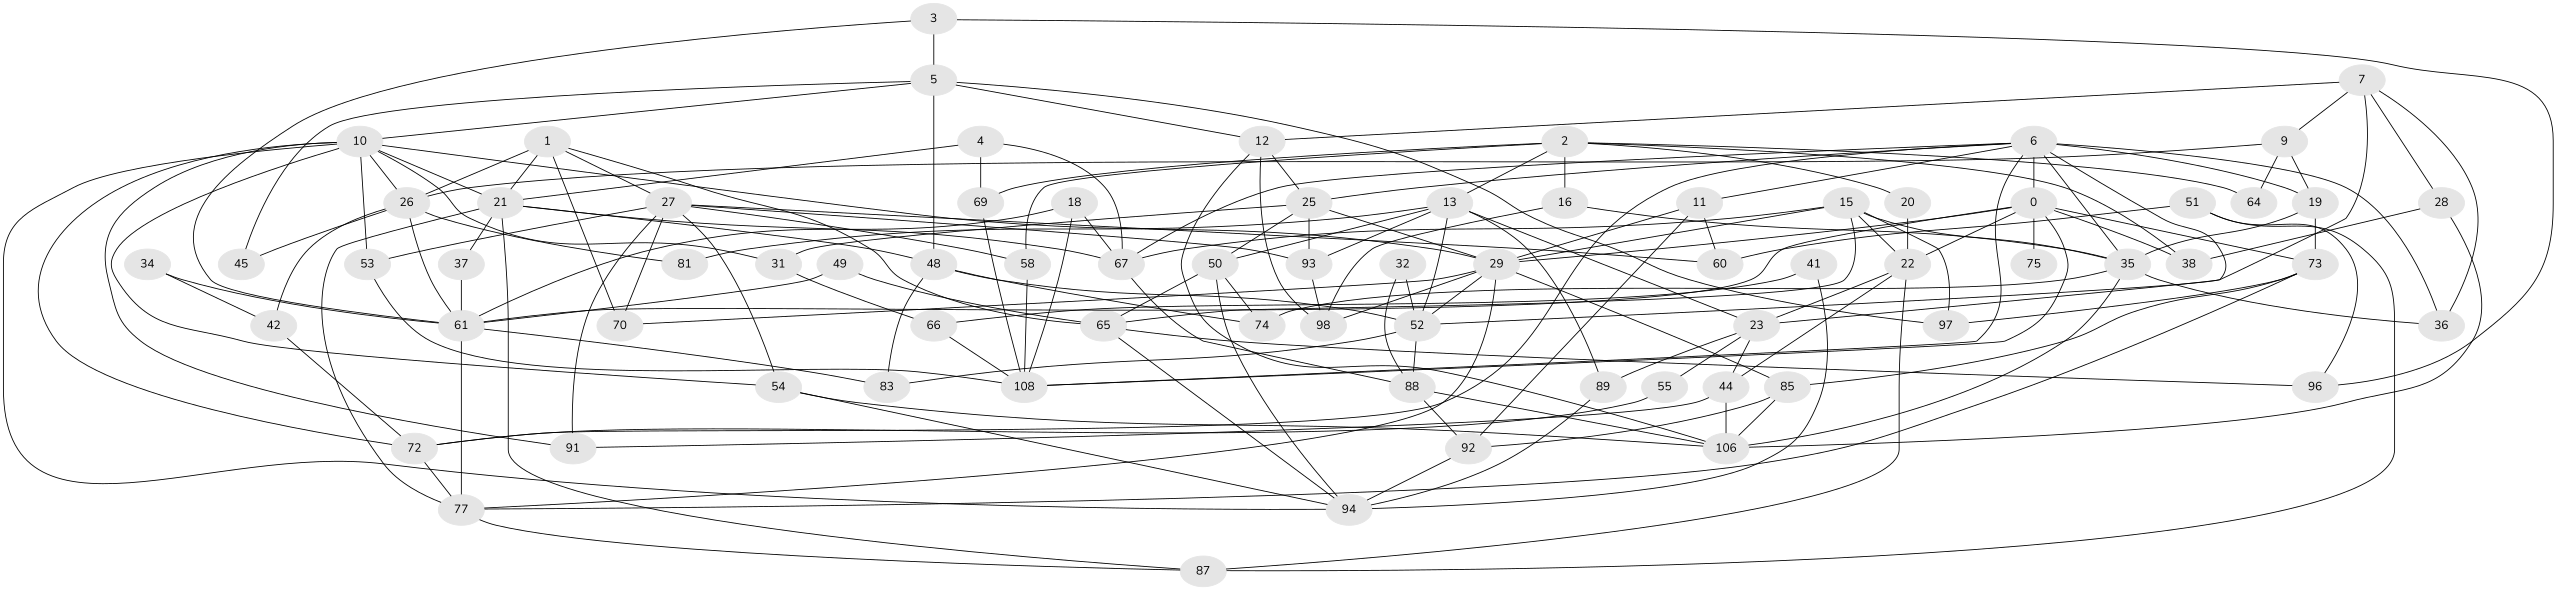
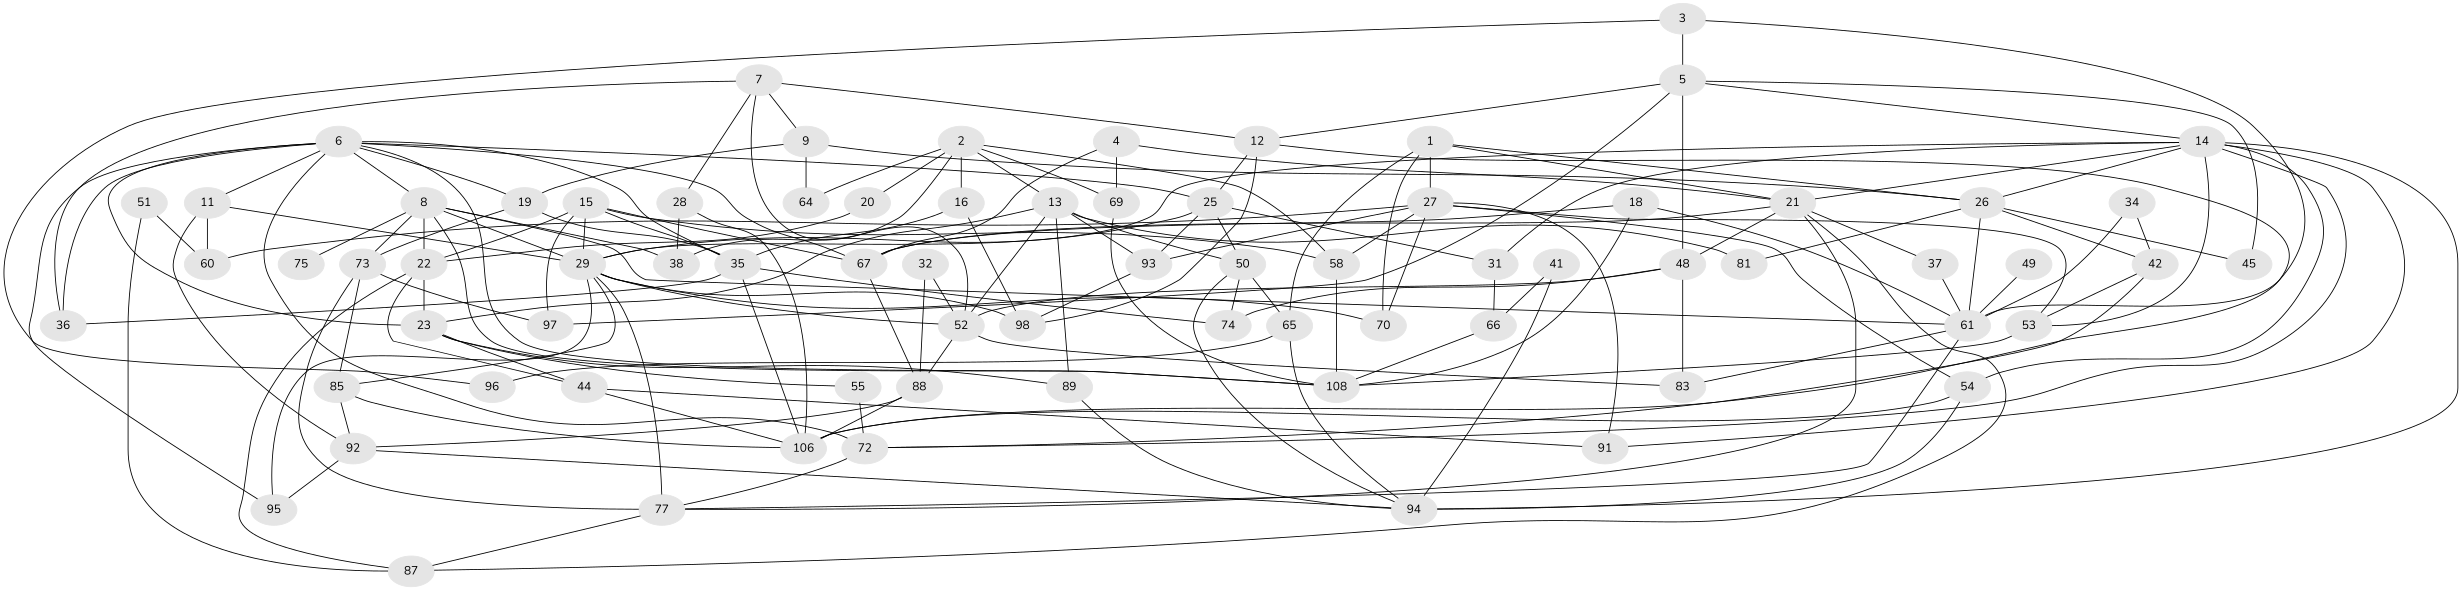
(360, 142) -> (2202, 142)
(2034, 203) -> (424, 203)
(2342, 245) -> none
none -> (2092, 295)
(1714, 296) -> (961, 234)
(969, 303) -> none
none -> (274, 510)
